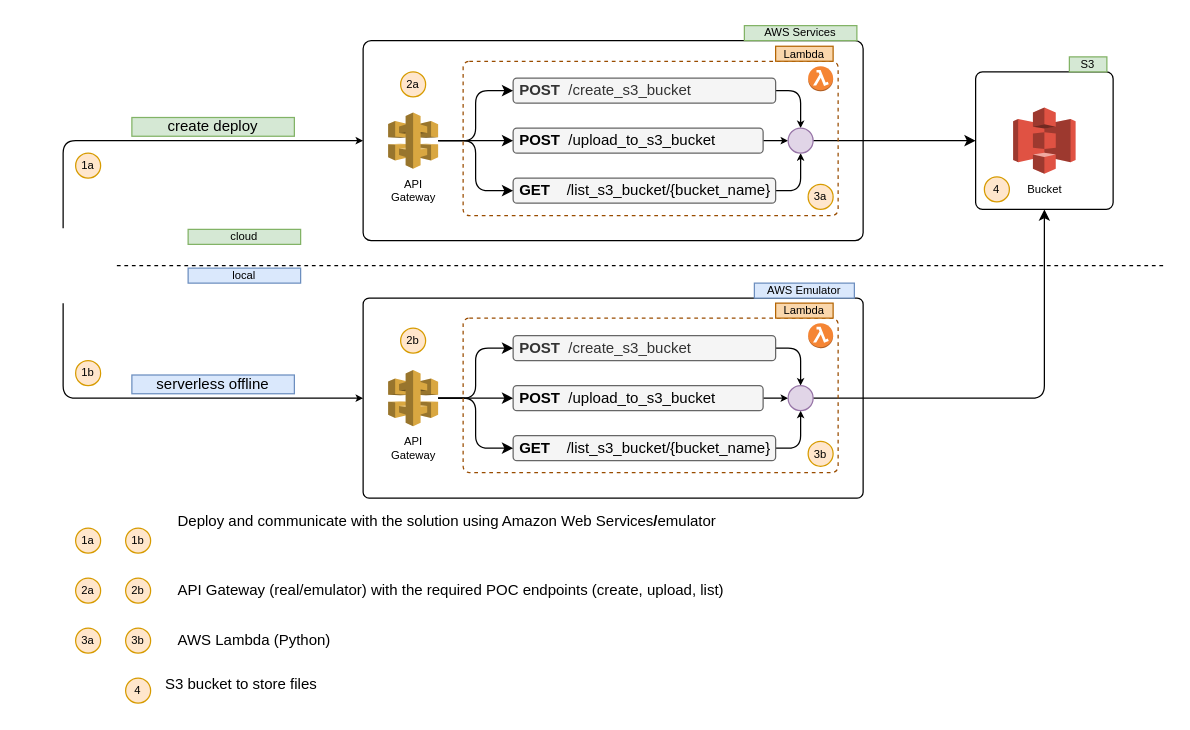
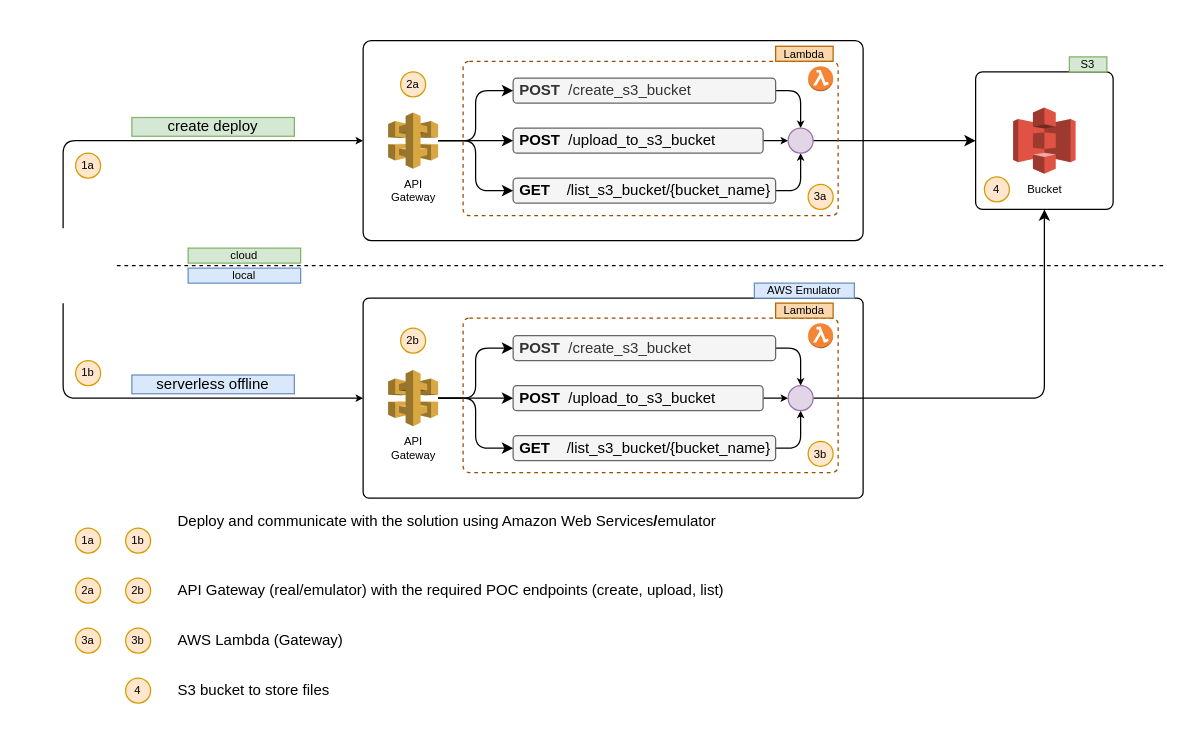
(801, 33) -> none
(244, 237) -> (244, 256)
(254, 641) -> (258, 641)
(457, 684) -> (469, 691)
